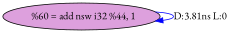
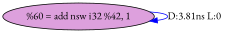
(81, 16) -> (79, 16)
